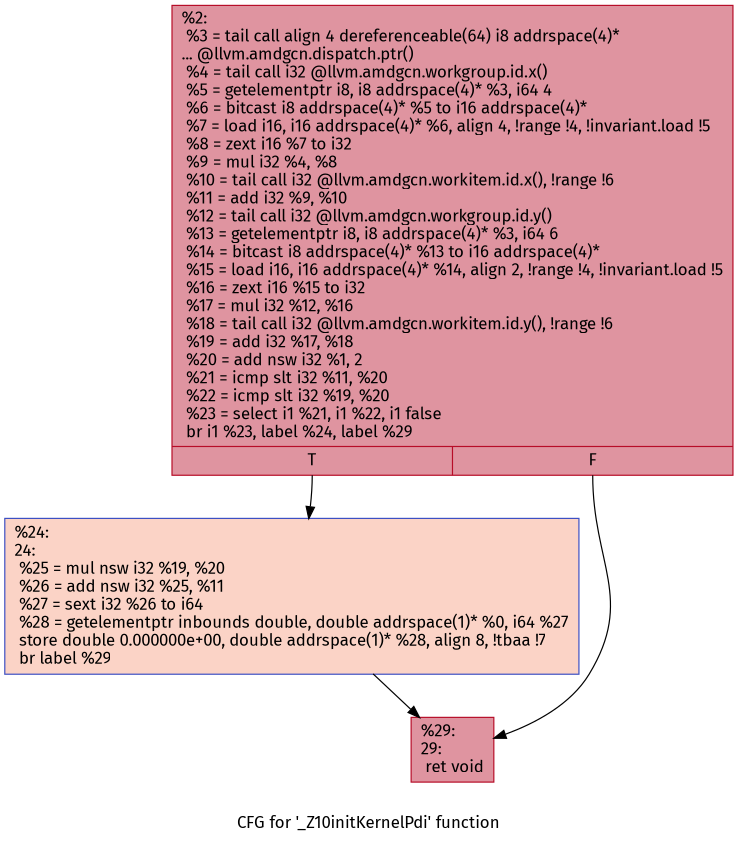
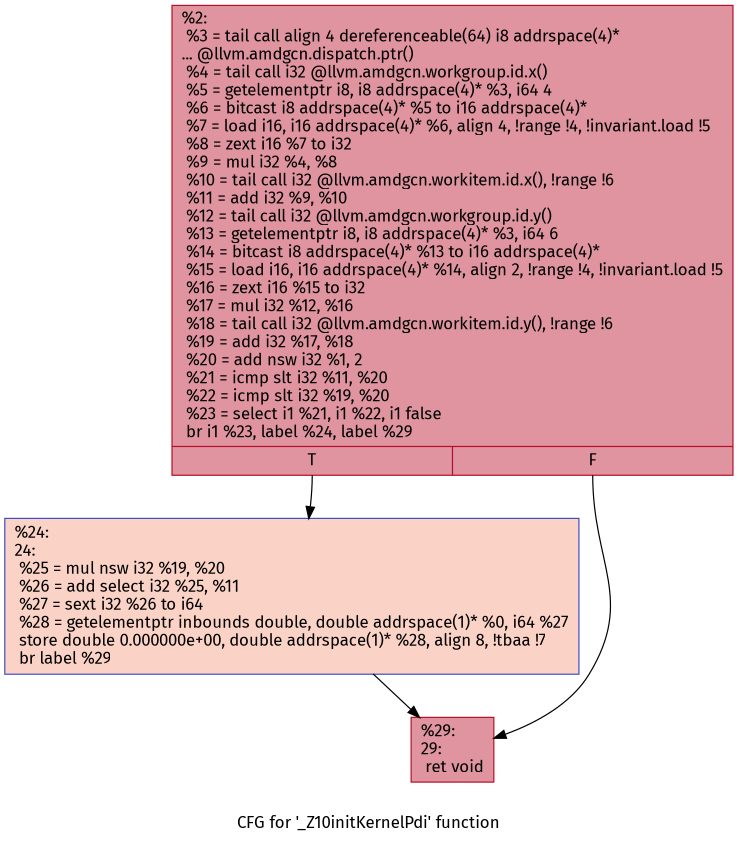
(119, 587) -> (127, 587)
